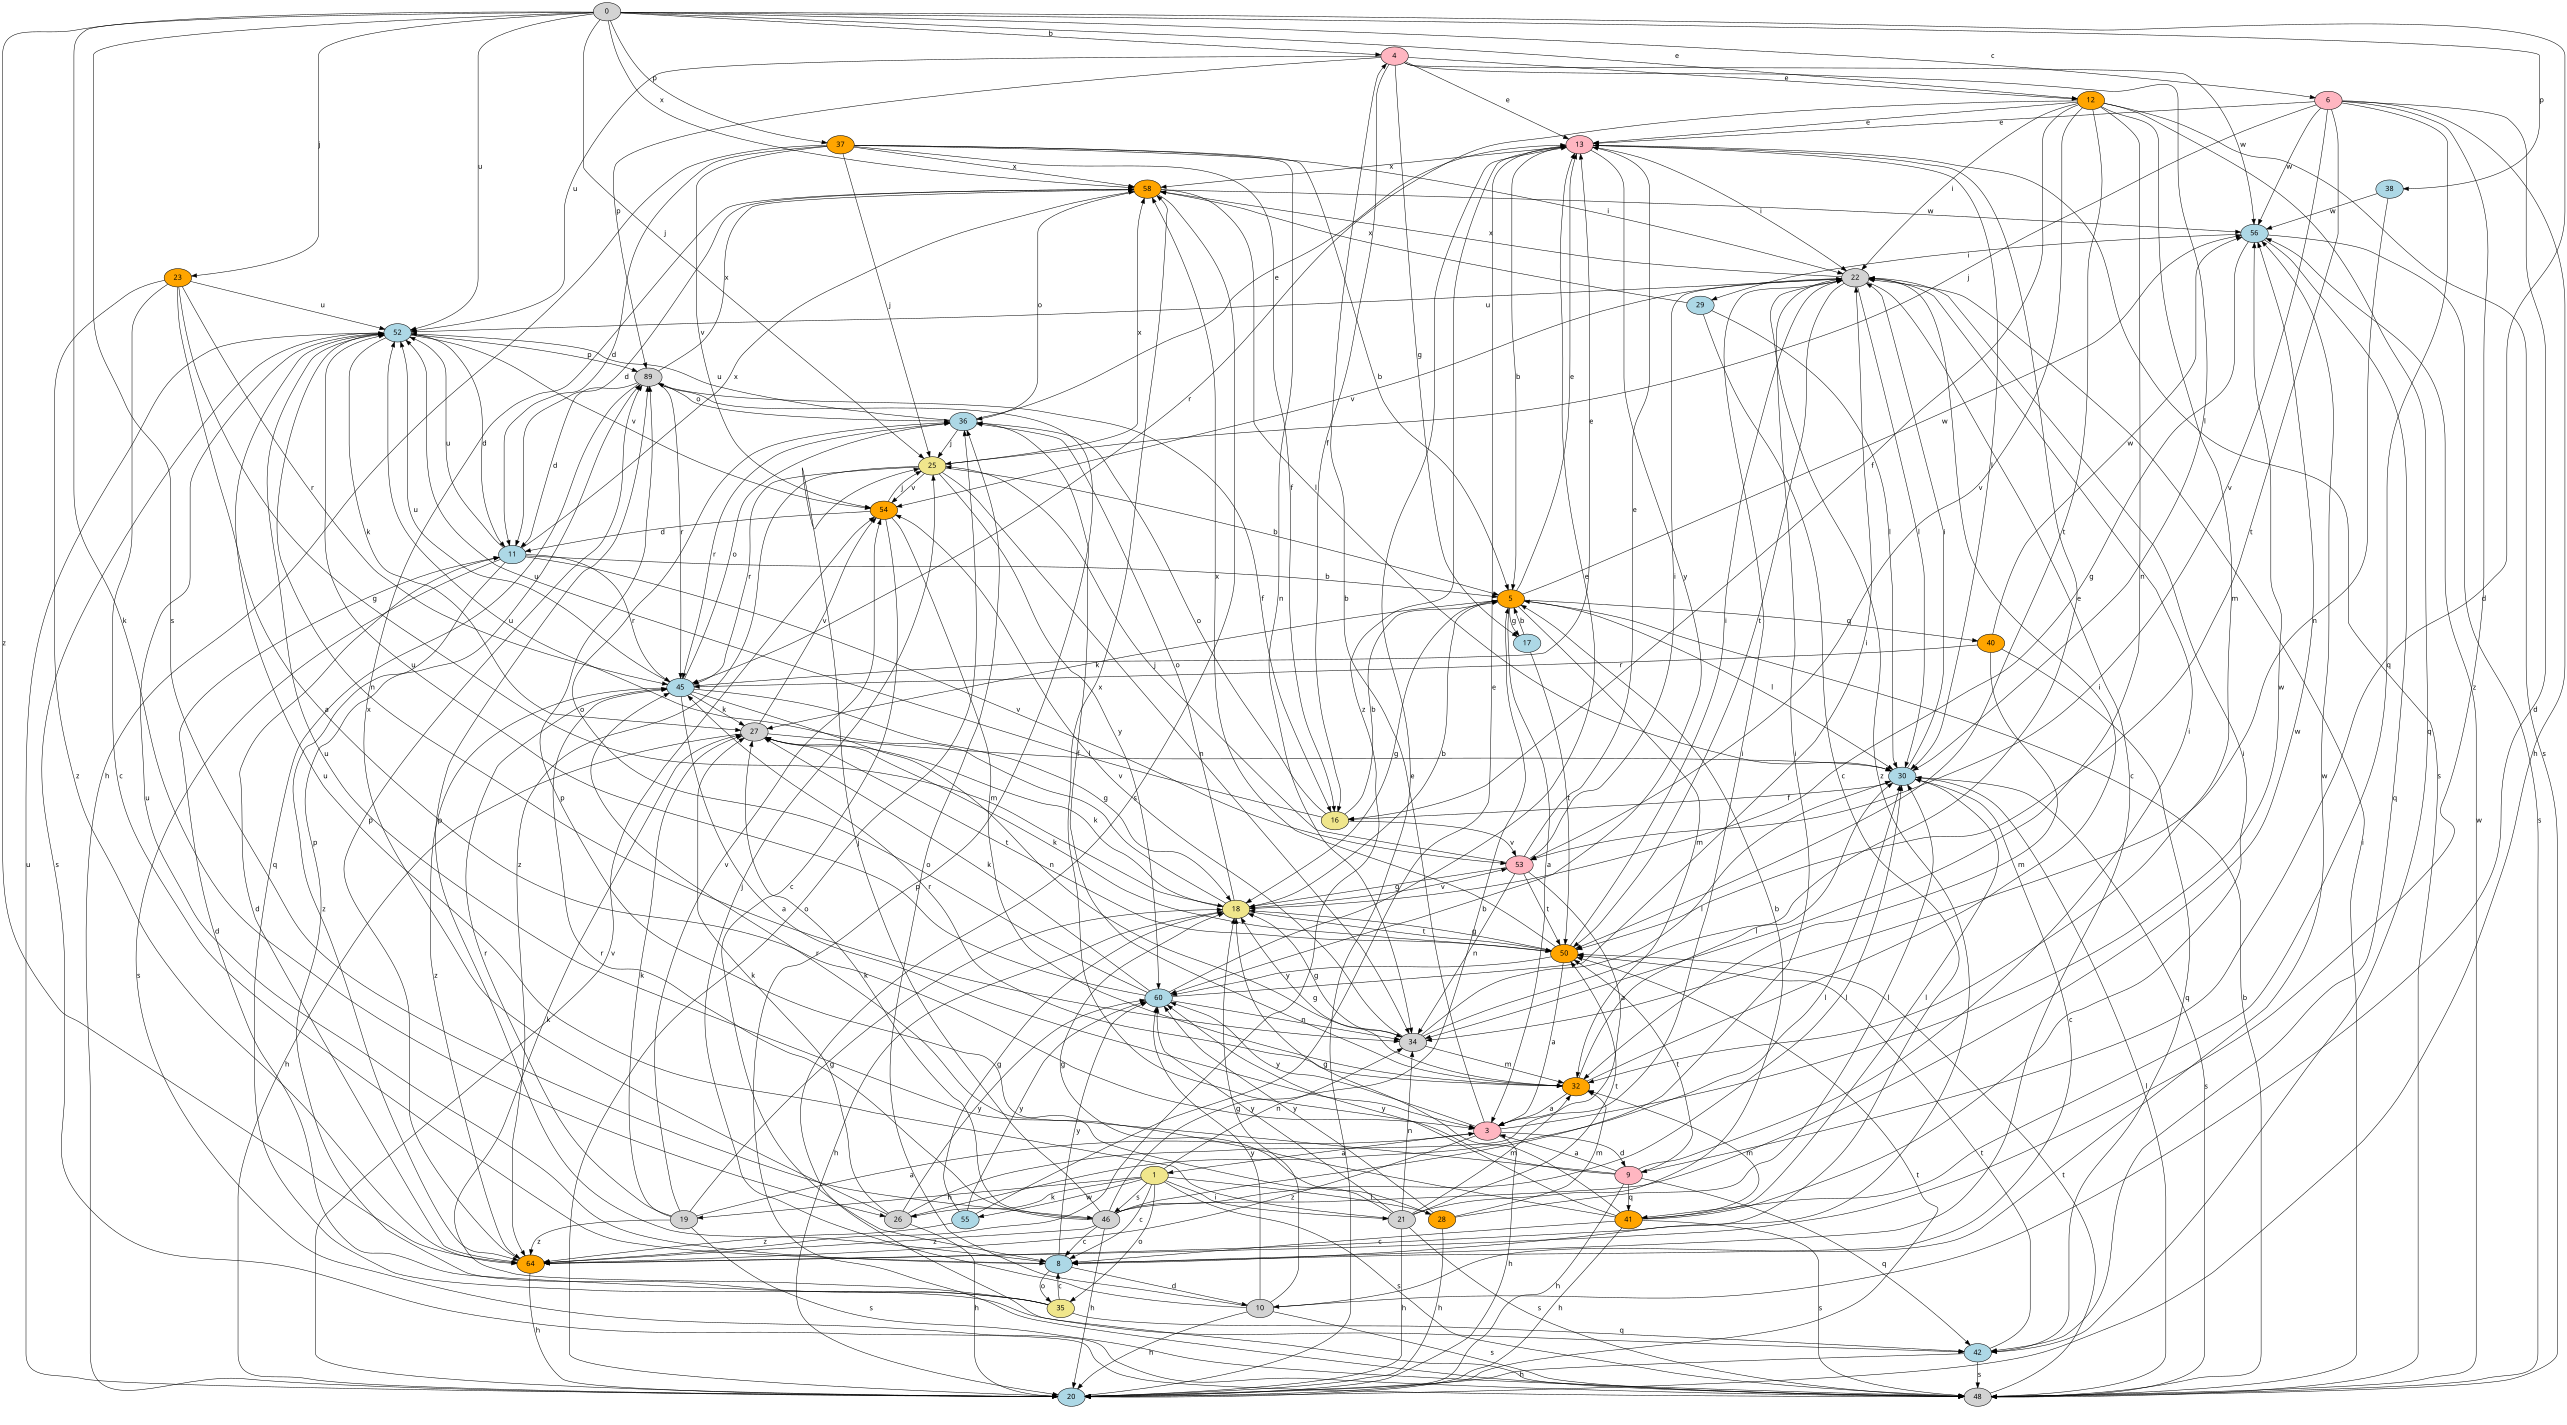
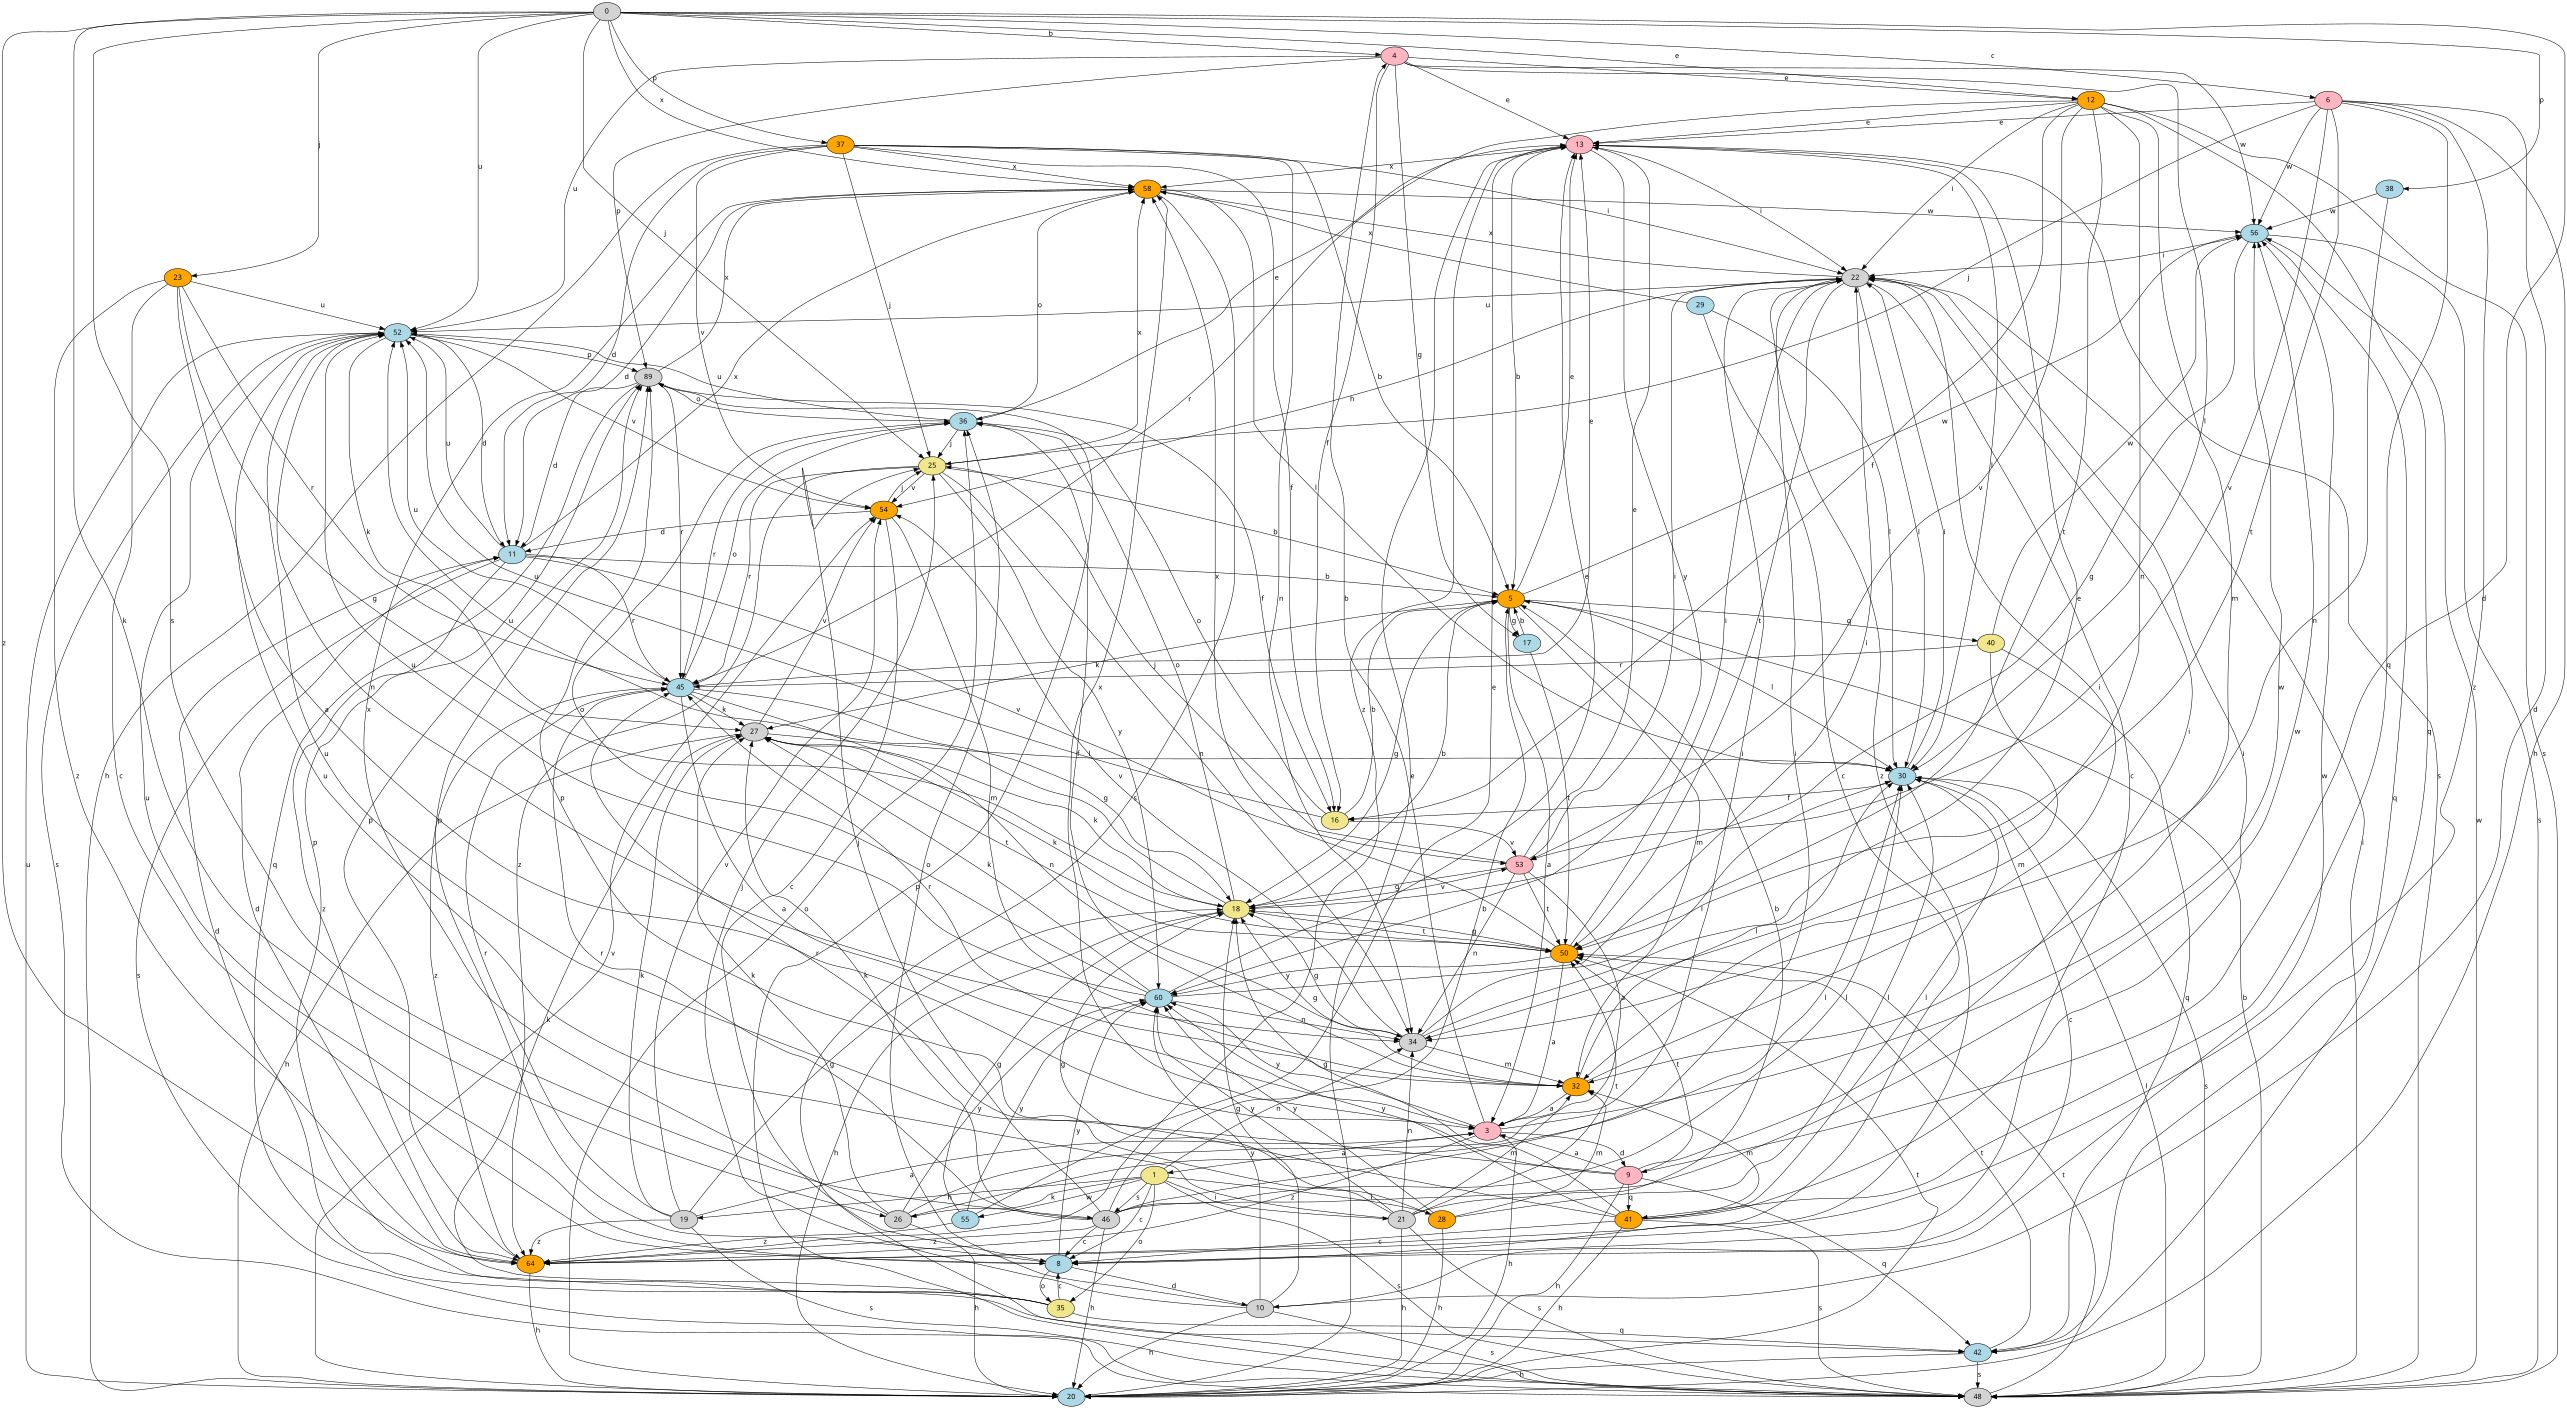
(1976, 251) -> (2068, 264)
(1353, 399) -> (1353, 399)
(1991, 643) -> (1991, 643)
